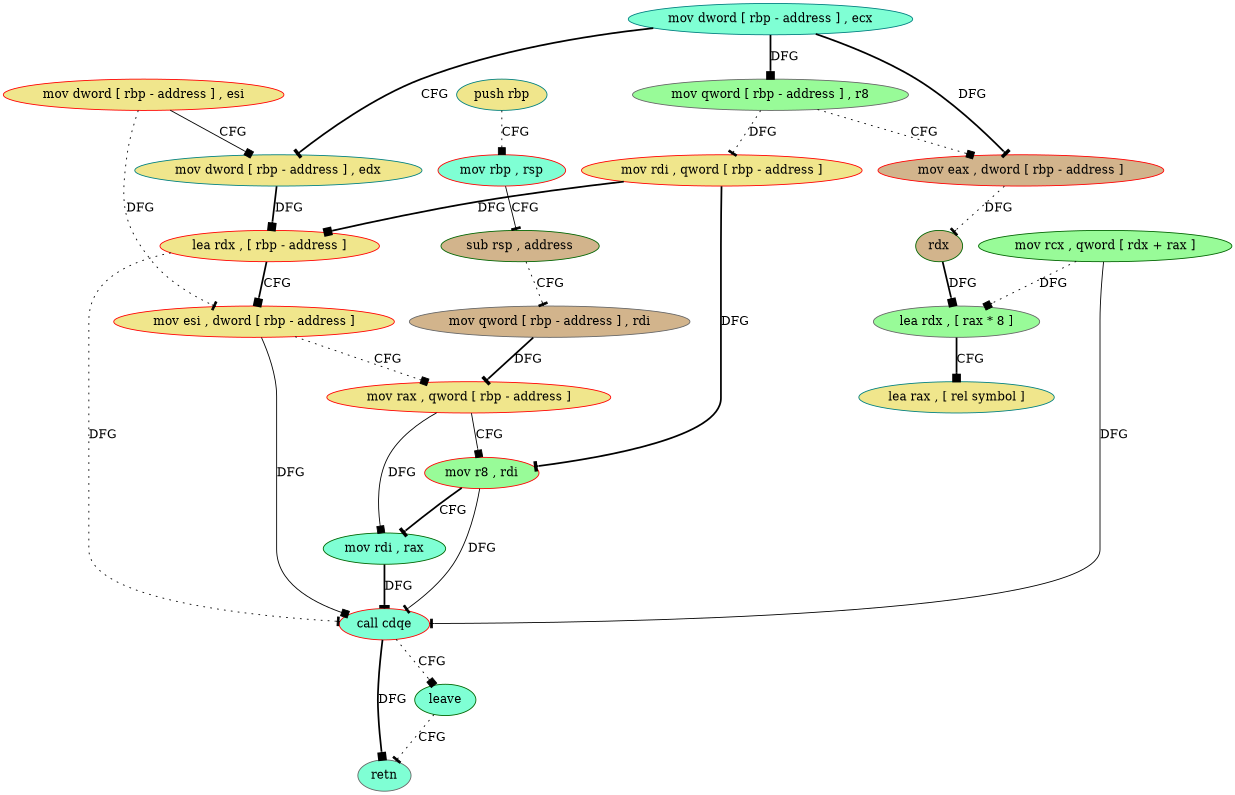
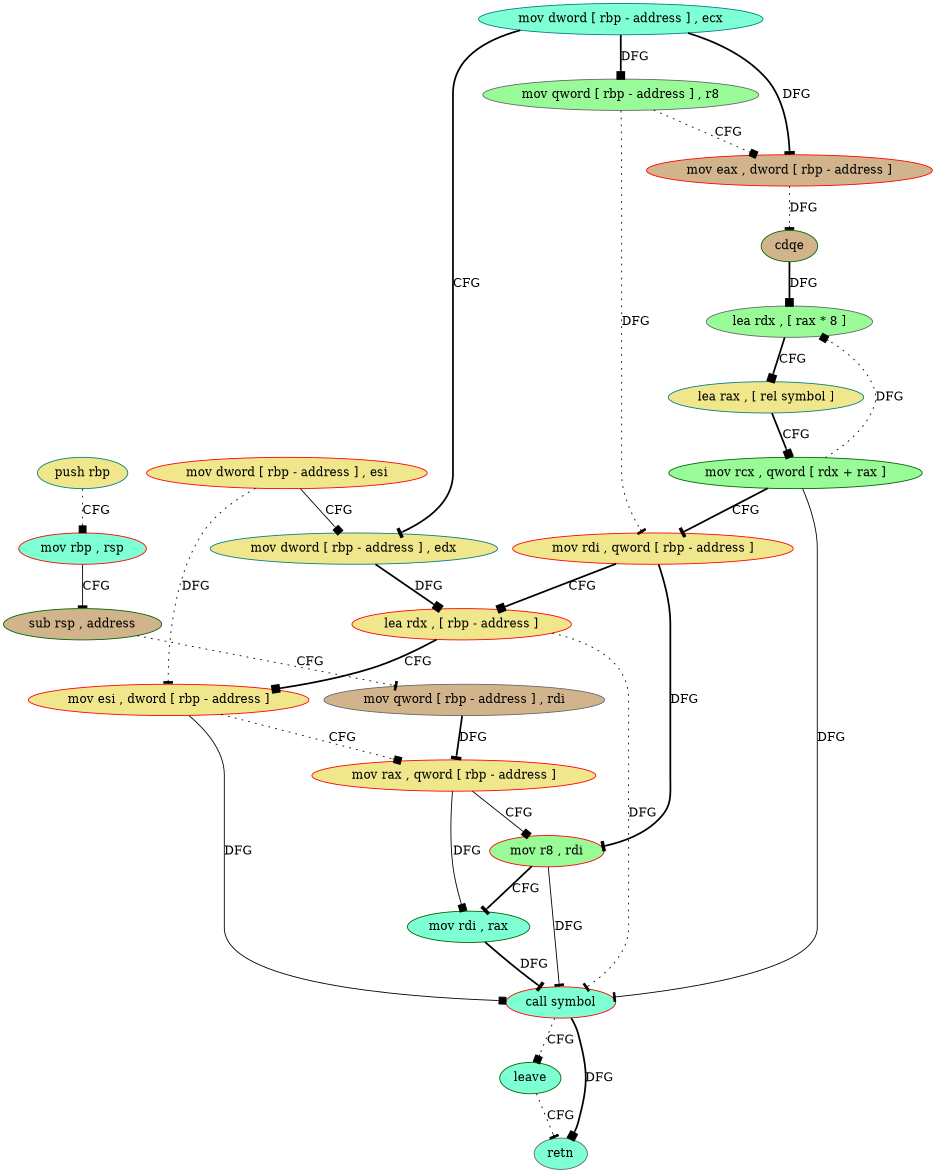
(492, 208) -> (583, 586)
(939, 246) -> (789, 246)
none -> (779, 431)
none -> (726, 510)
(384, 624) -> (561, 1002)
